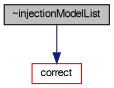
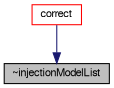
(57, 39) -> (57, 39)
